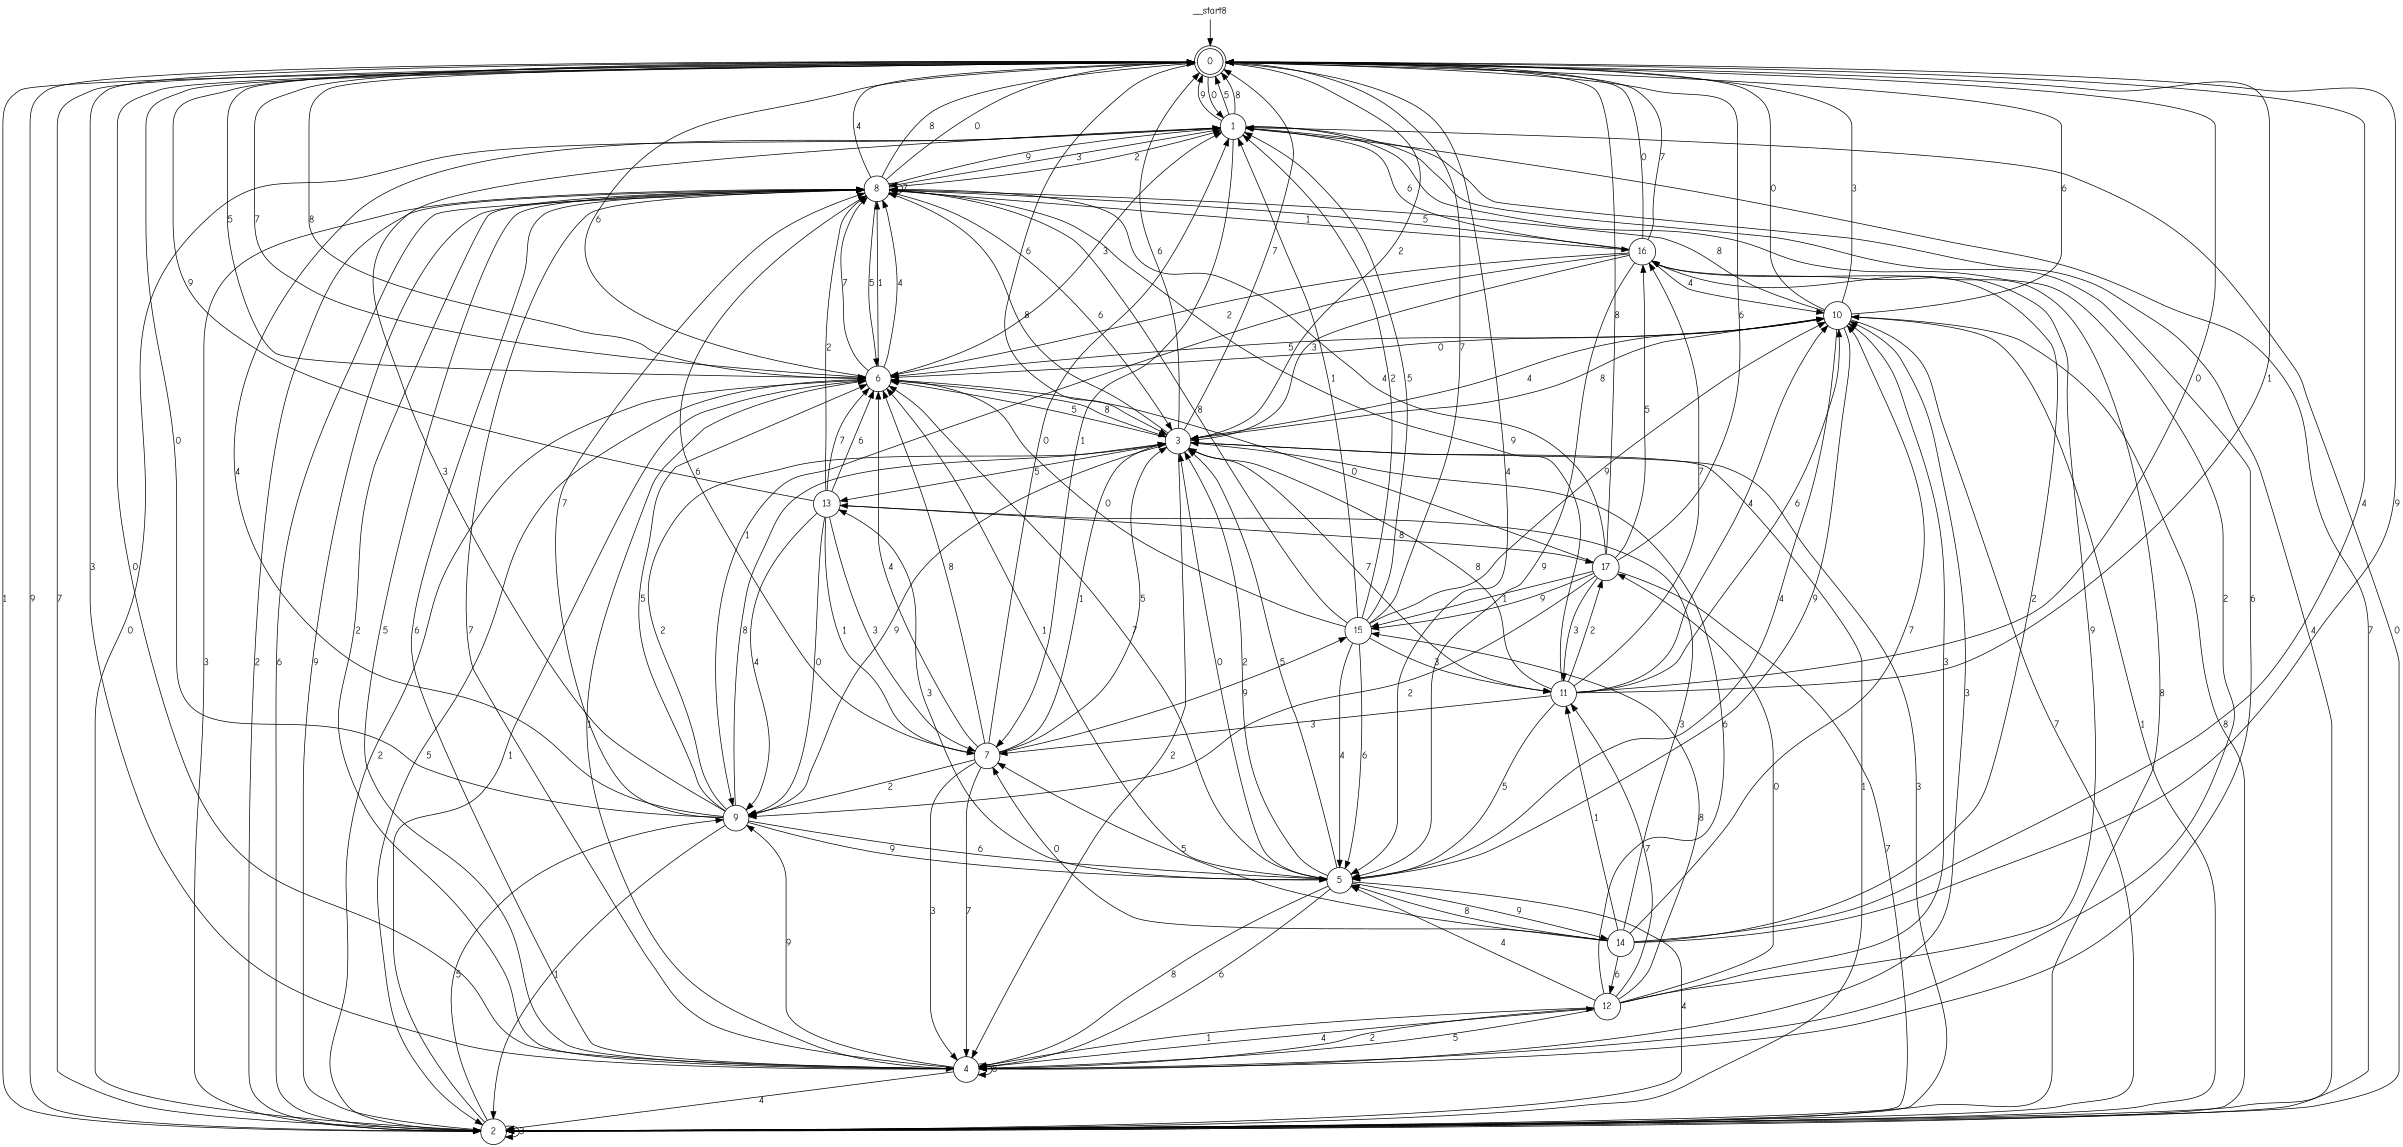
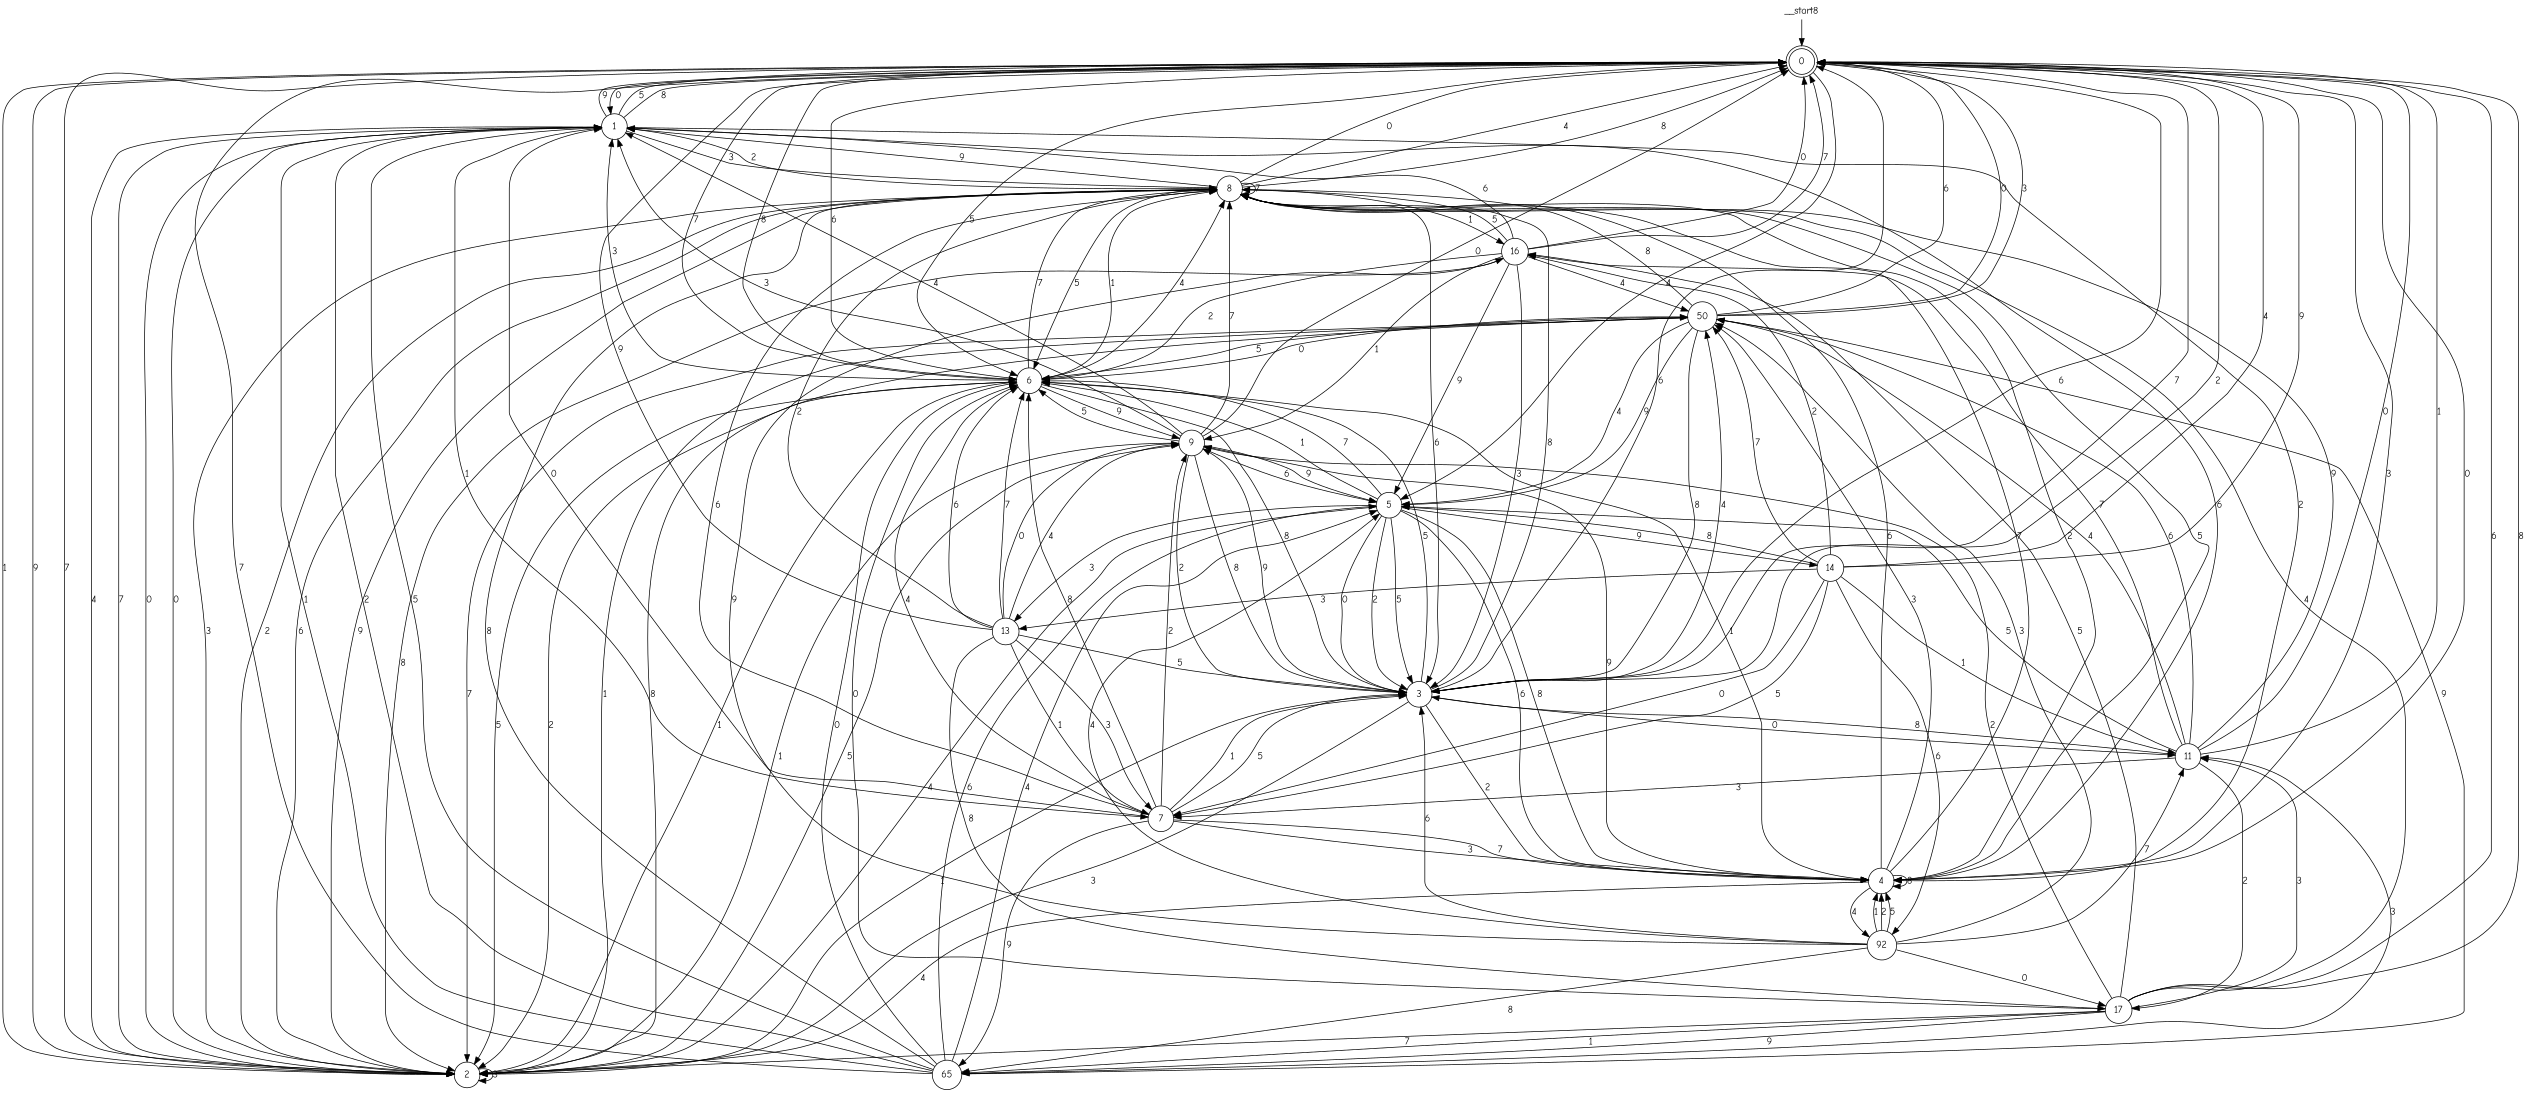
(1838, 316) -> (1702, 317)
none -> (1106, 413)
(1006, 472) -> (1207, 673)
(1369, 567) -> (1775, 725)
(1358, 631) -> (947, 1075)
(1607, 1007) -> (1882, 945)
